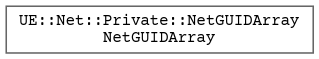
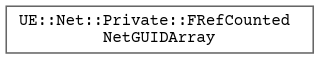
(160, 30) -> (160, 30)
